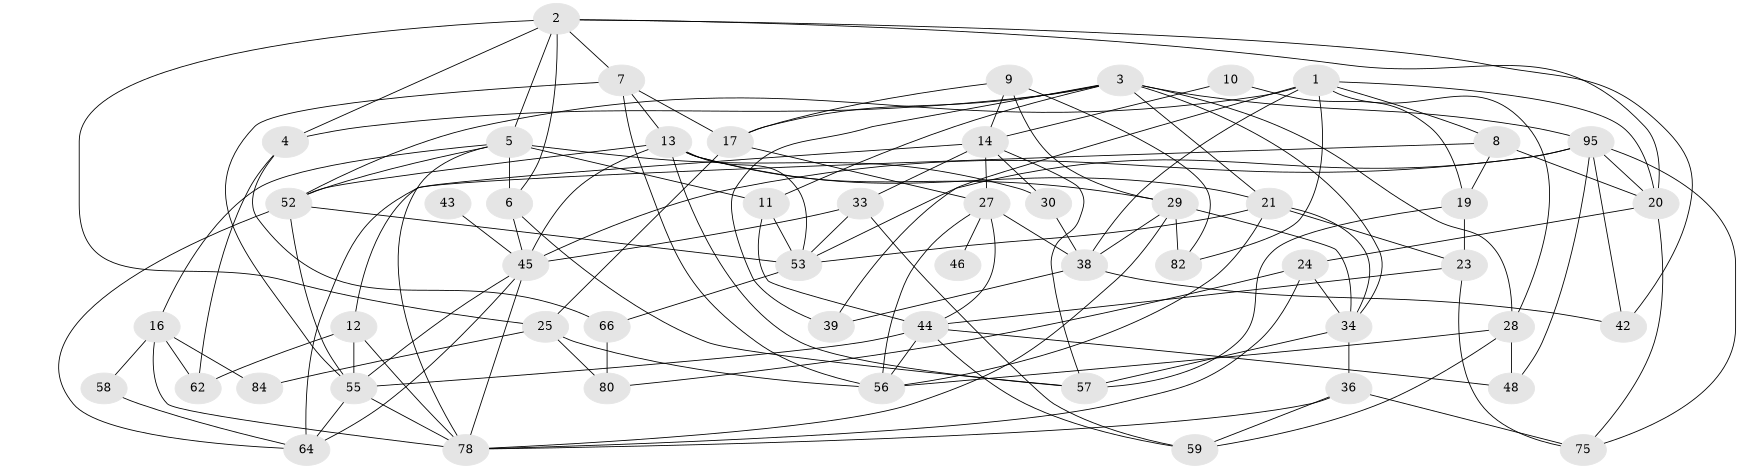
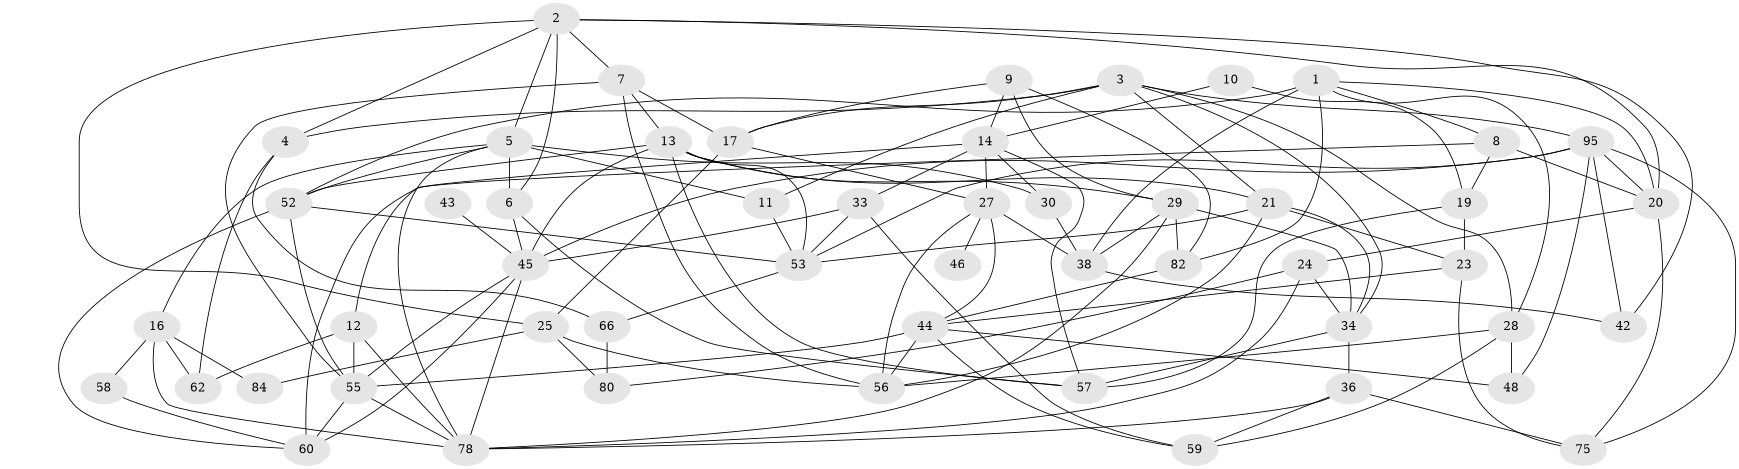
(805, 294) -> (1047, 297)
(831, 327) -> none
(307, 450) -> (307, 450)
